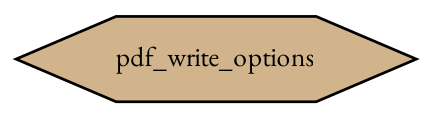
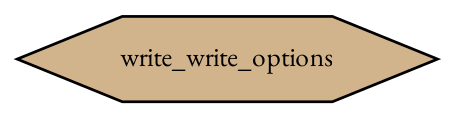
(216, 59) -> (227, 59)
